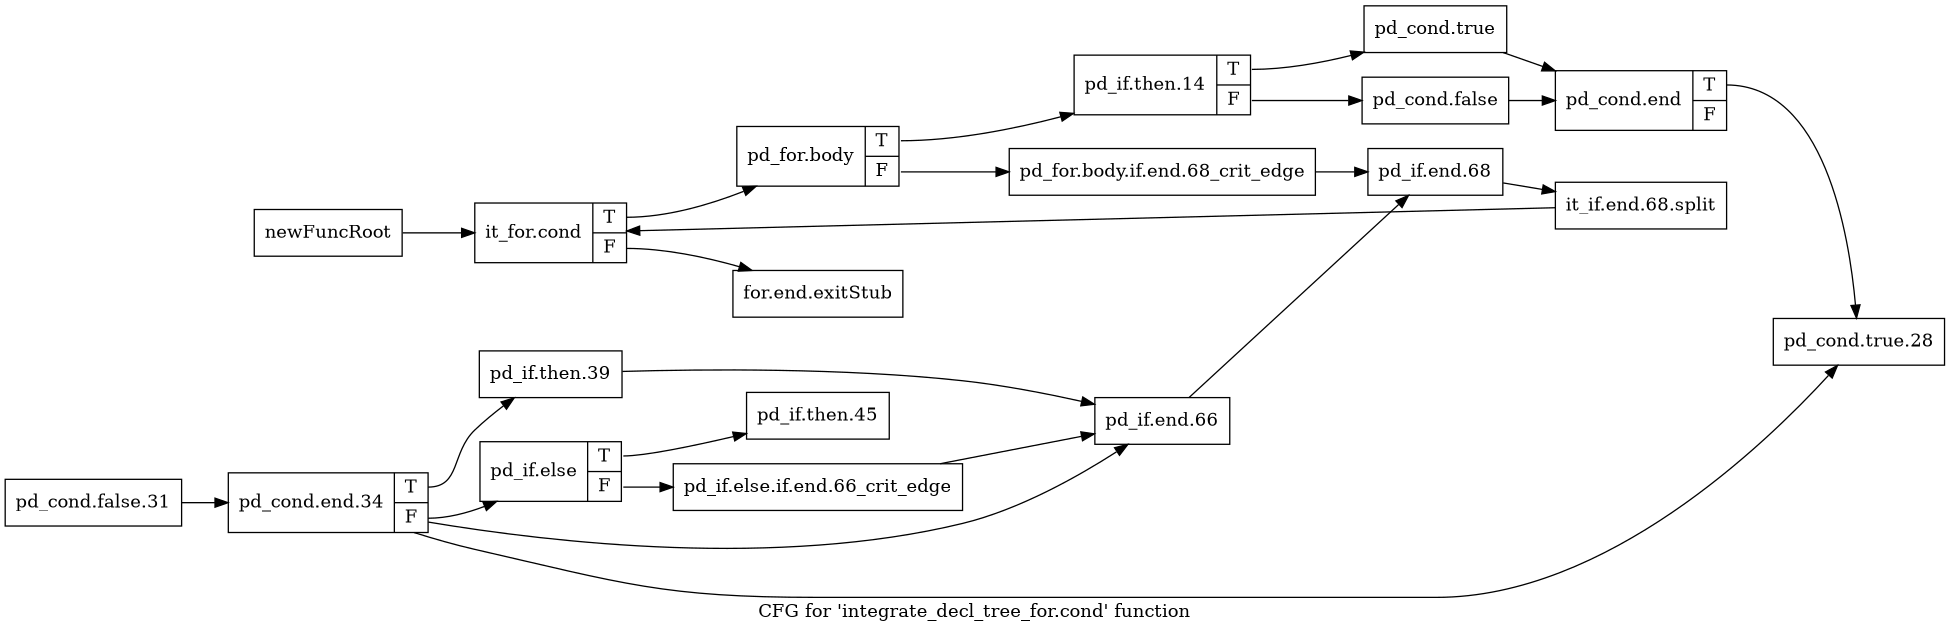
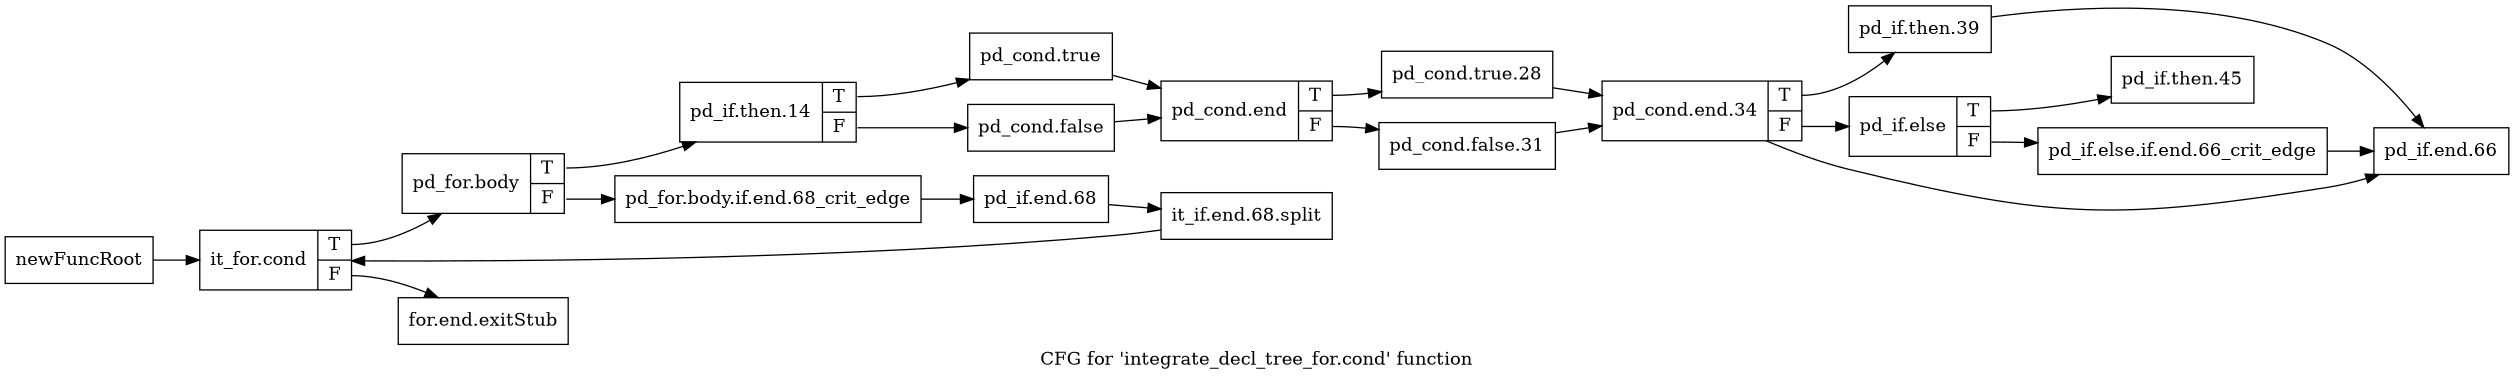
none -> (1349, 127)
(1294, 301) -> none
(1153, 597) -> (1571, 91)
